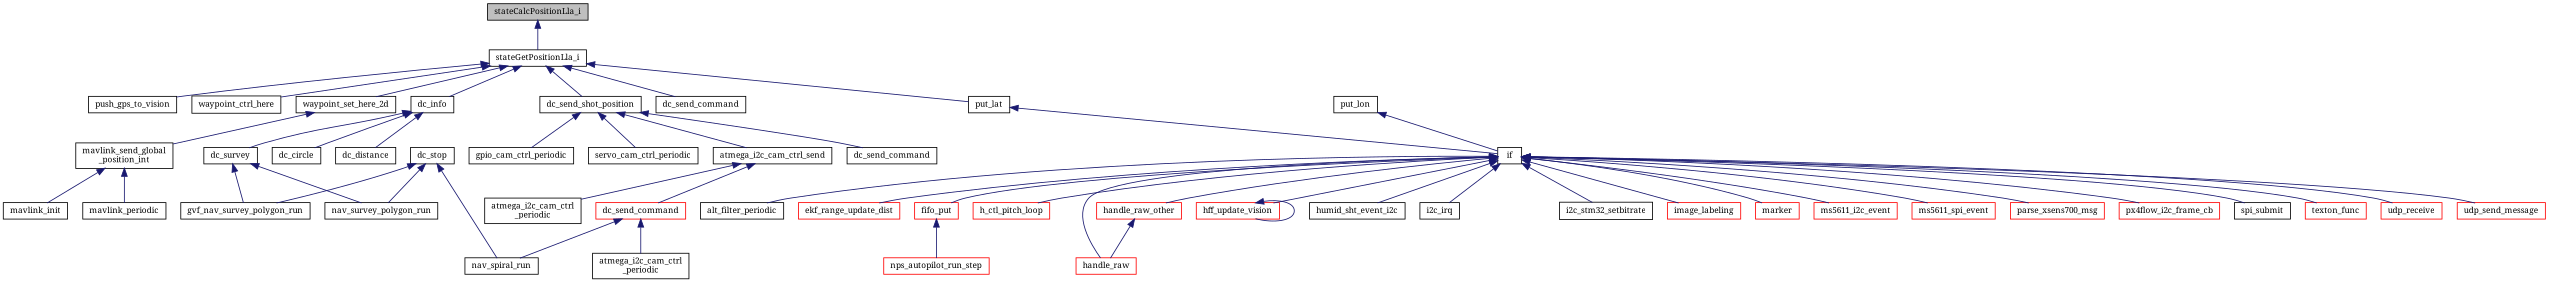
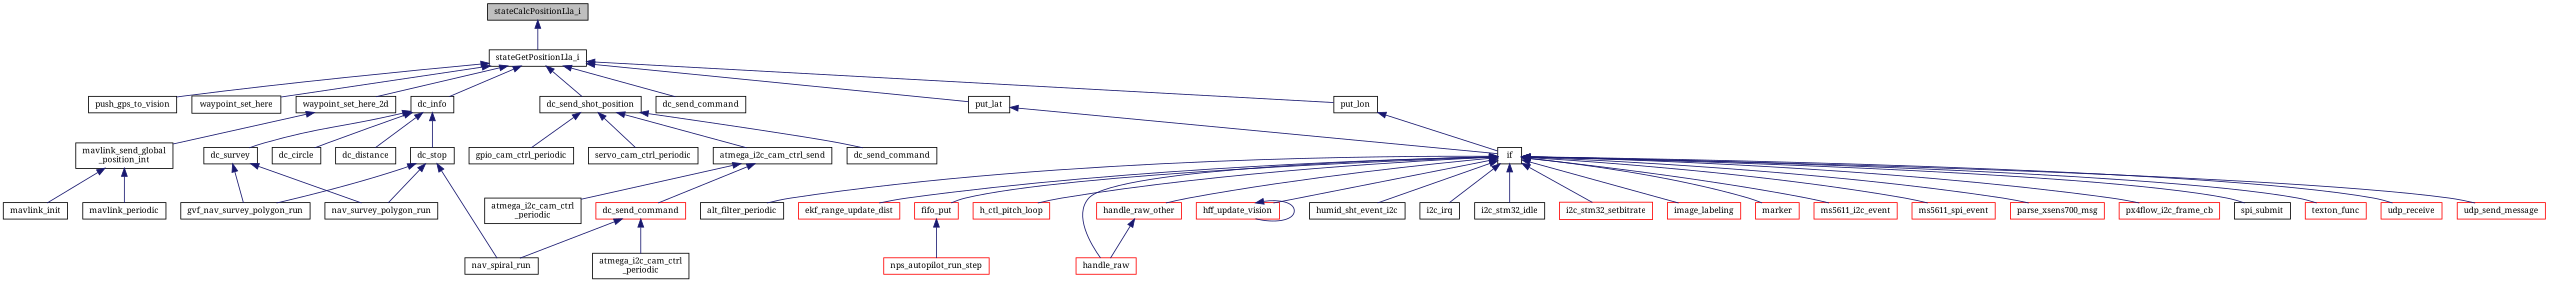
none -> (964, 82)
(236, 105) -> (236, 105)
none -> (432, 134)
none -> (1510, 211)
(1606, 211) -> (1606, 211)
